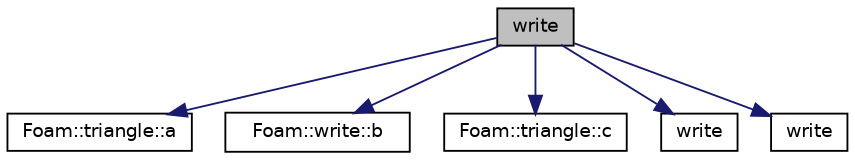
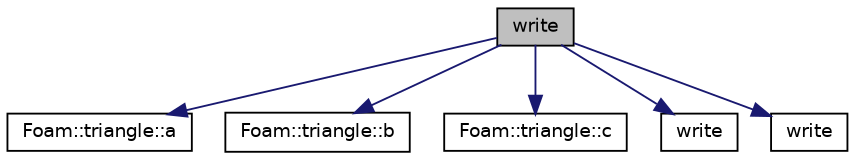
(318, 132) -> (318, 132)
